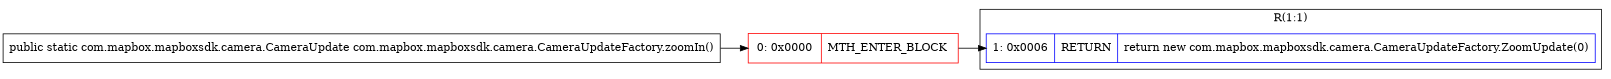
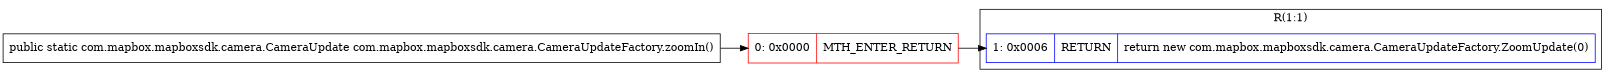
(887, 48) -> (887, 48)
